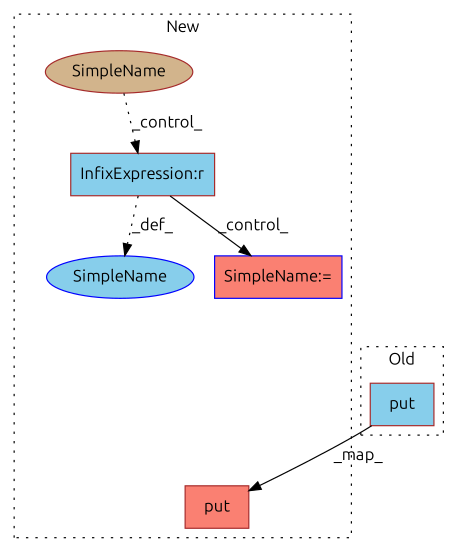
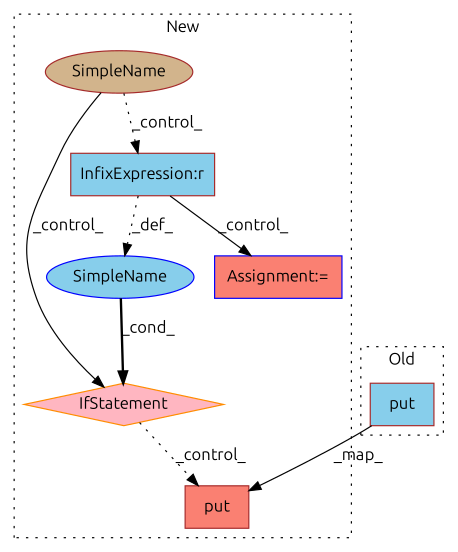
(278, 277) -> (278, 277)
none -> (124, 404)
